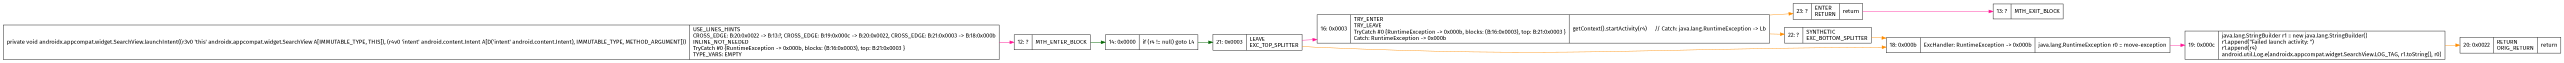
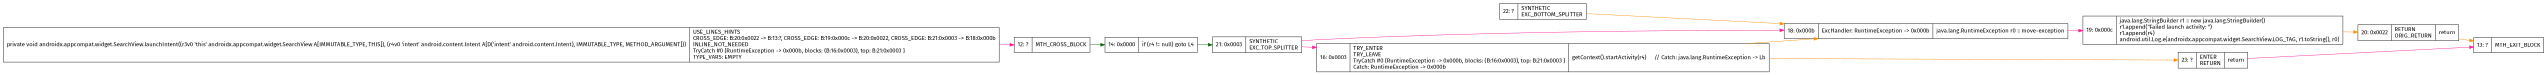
(1775, 34) -> (1780, 41)
(1257, 39) -> (1264, 41)
none -> (2464, 40)
(1061, 42) -> (1061, 45)
(1592, 52) -> (1541, 33)
